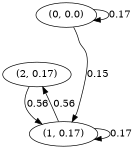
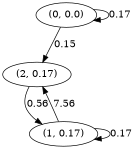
(87, 71) -> (53, 42)
(64, 104) -> (64, 104)
